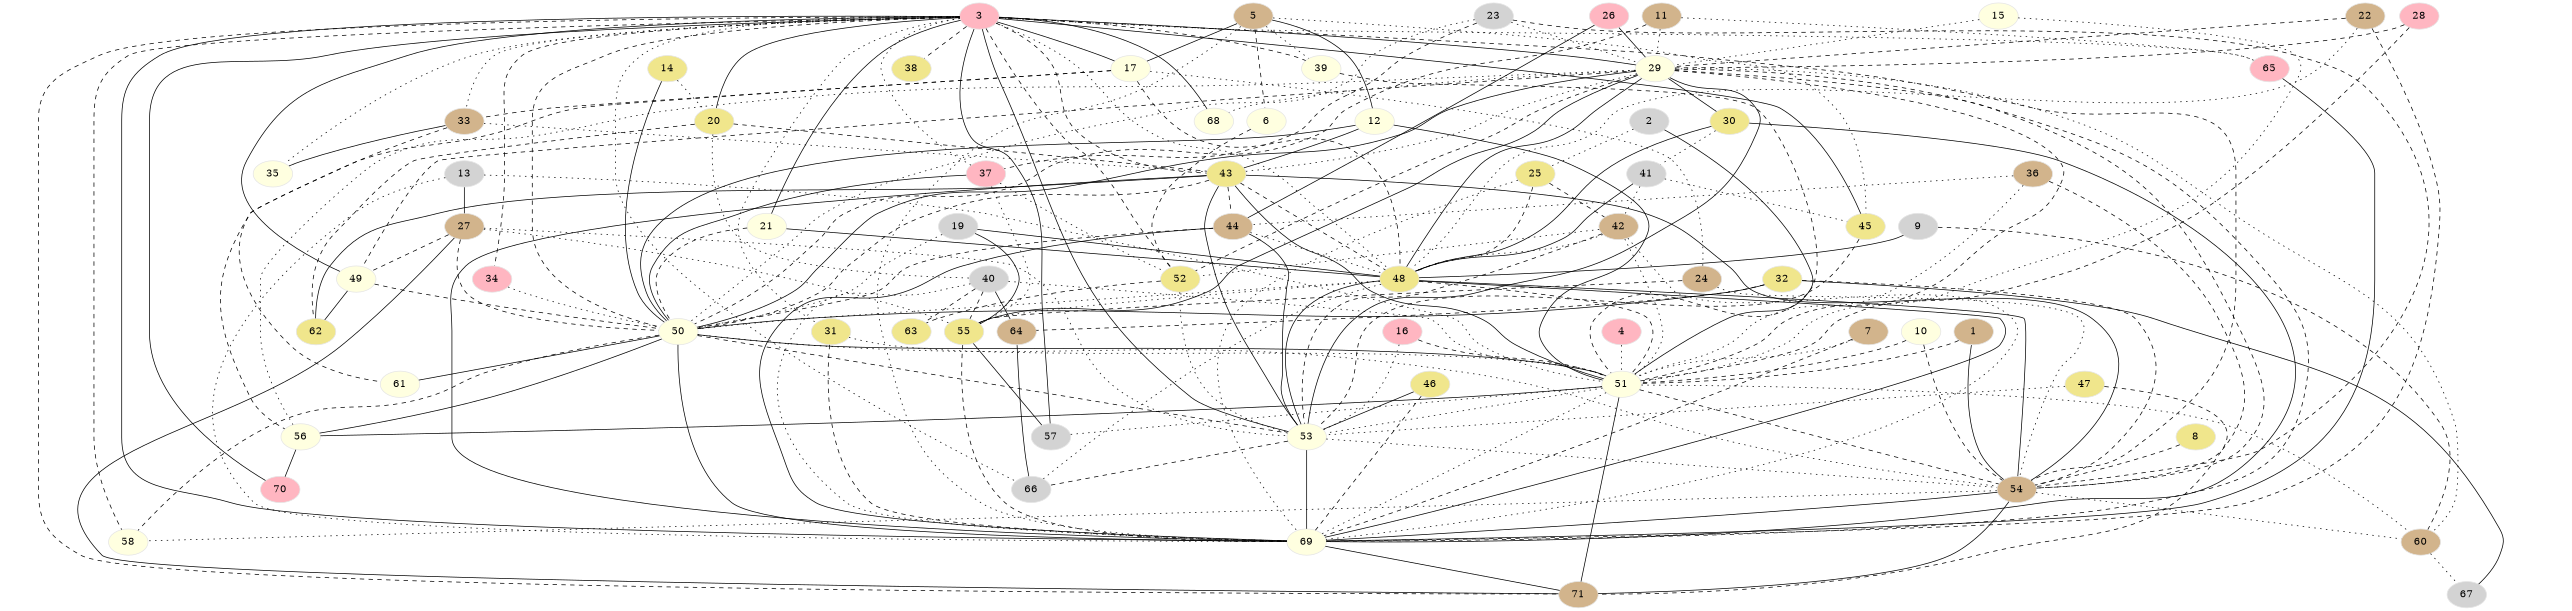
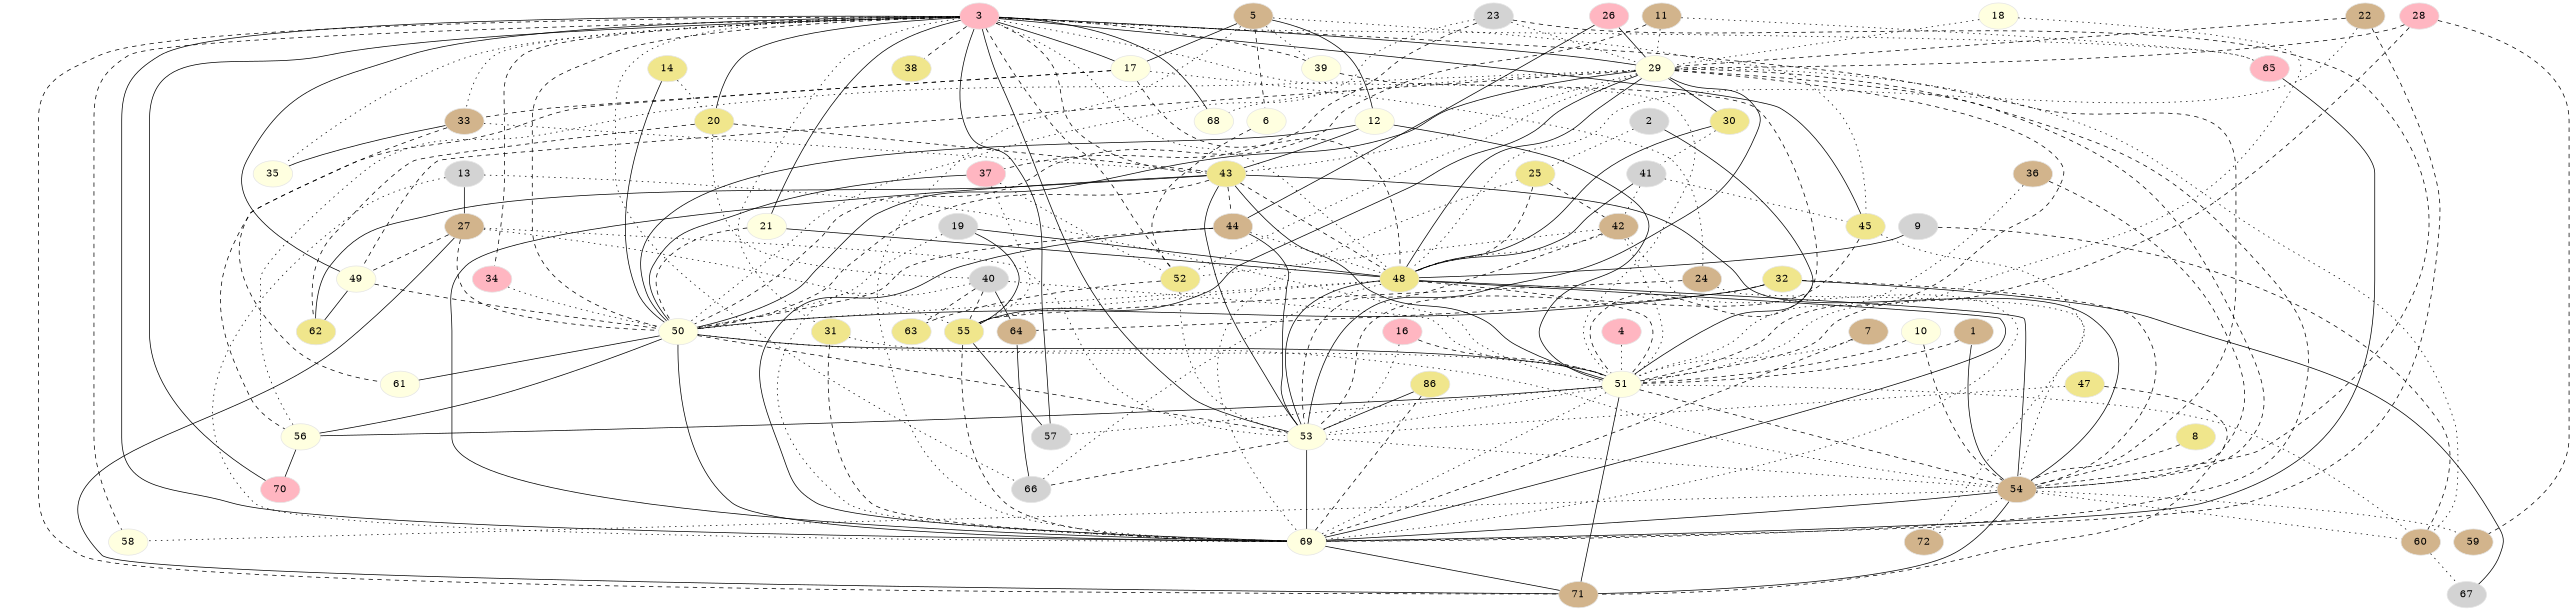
(1999, 16) -> (1999, 16)
(884, 80) -> (1643, 97)
(1414, 167) -> (1414, 167)
(1652, 199) -> none
(1430, 384) -> (1430, 384)
(383, 406) -> none
(2123, 498) -> none
none -> (1924, 542)
none -> (2473, 542)
